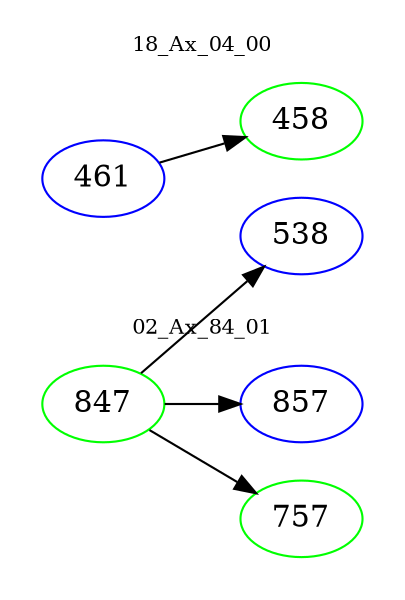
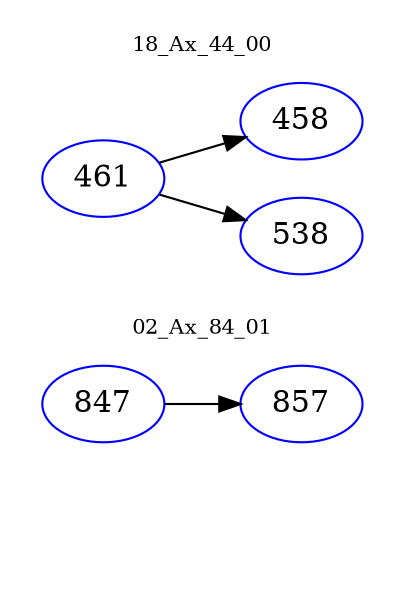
(202, 46) -> (202, 46)
(302, 121) -> (302, 121)
(194, 327) -> (192, 204)
(103, 404) -> (103, 404)
(302, 519) -> none
